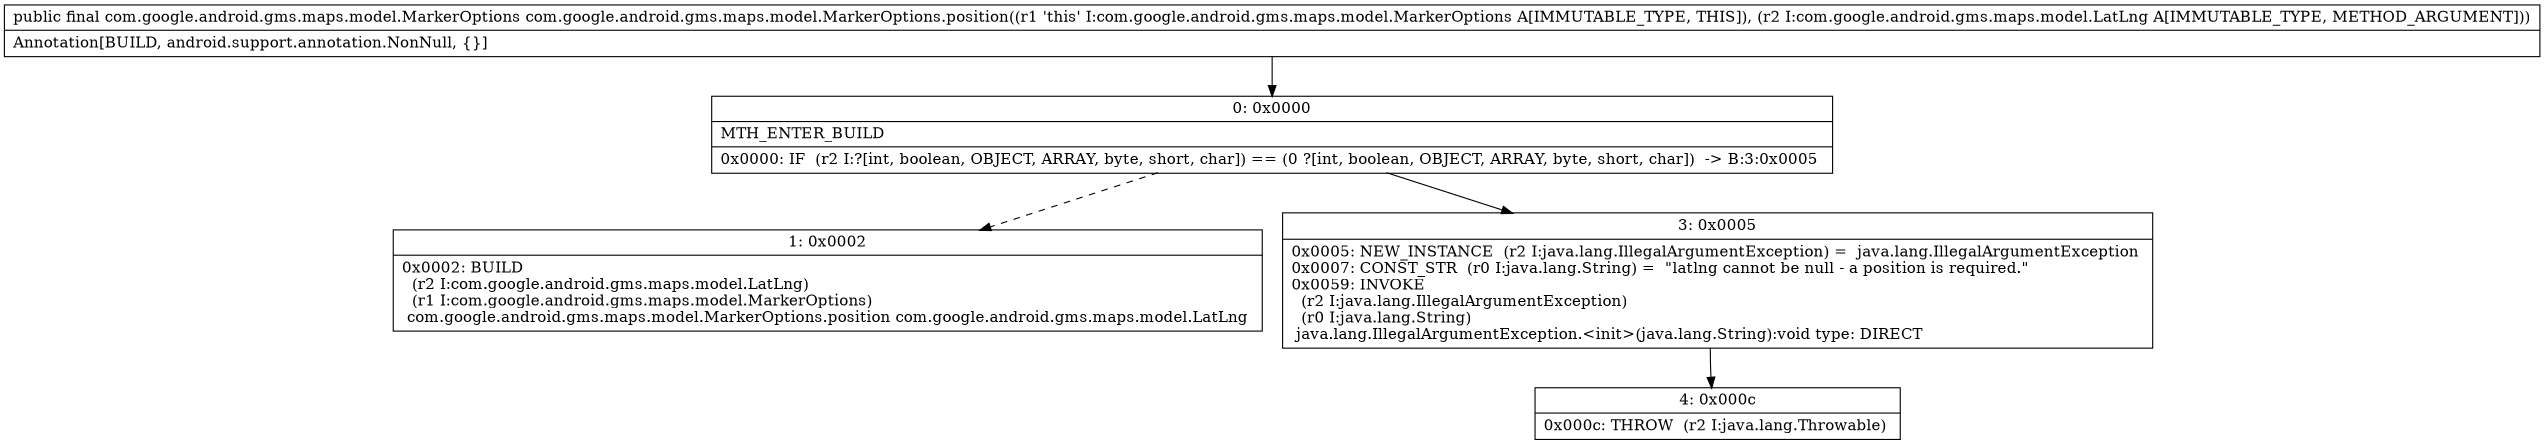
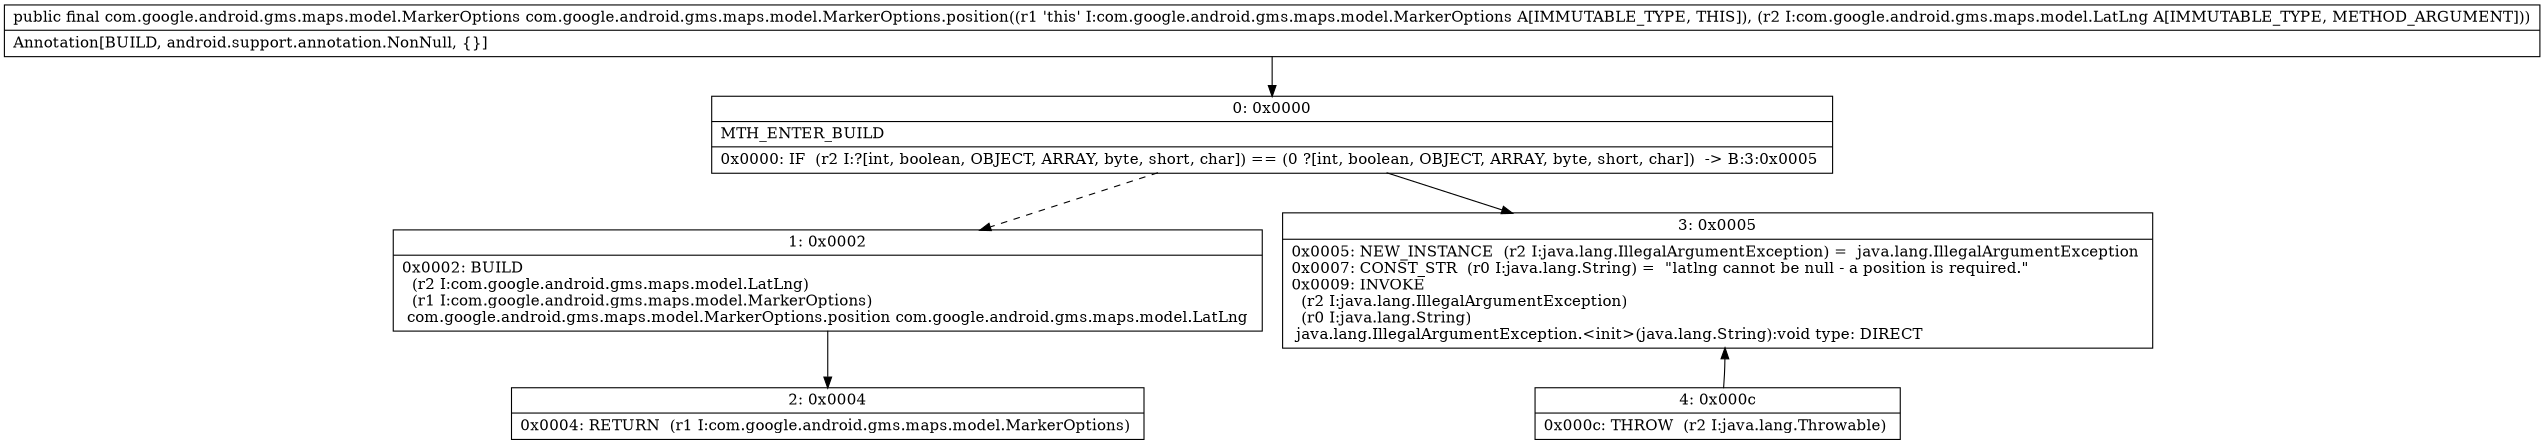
(1363, 285) -> (1363, 285)
(1710, 362) -> (1724, 374)
none -> (828, 414)
